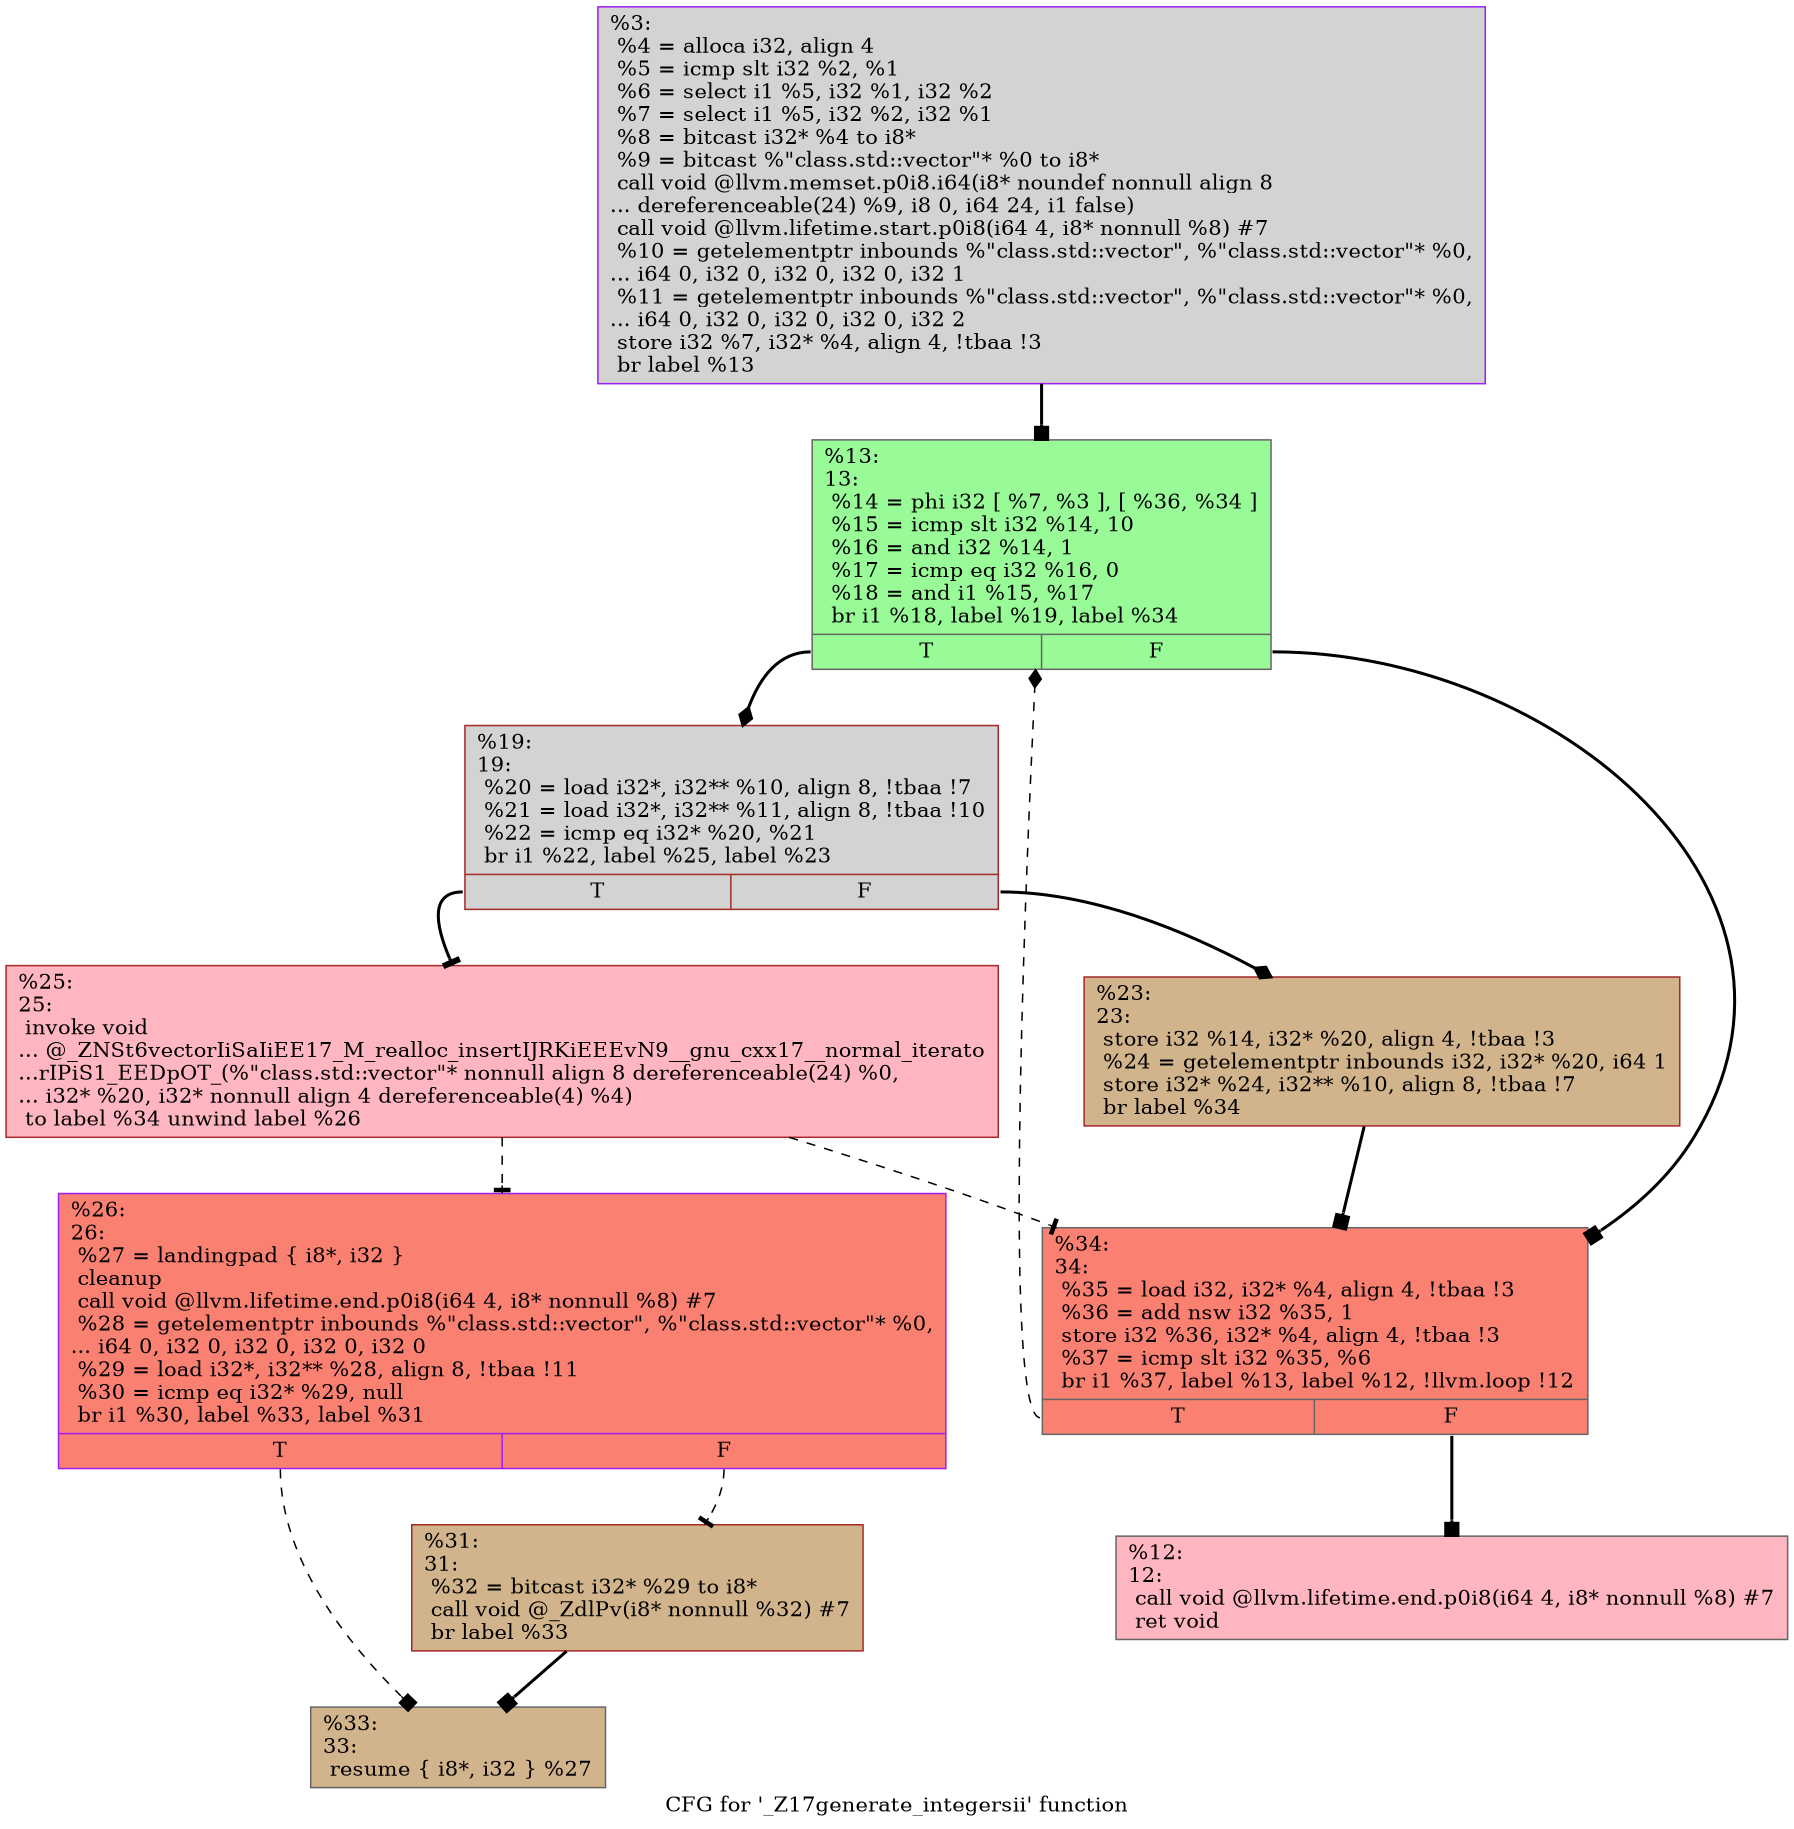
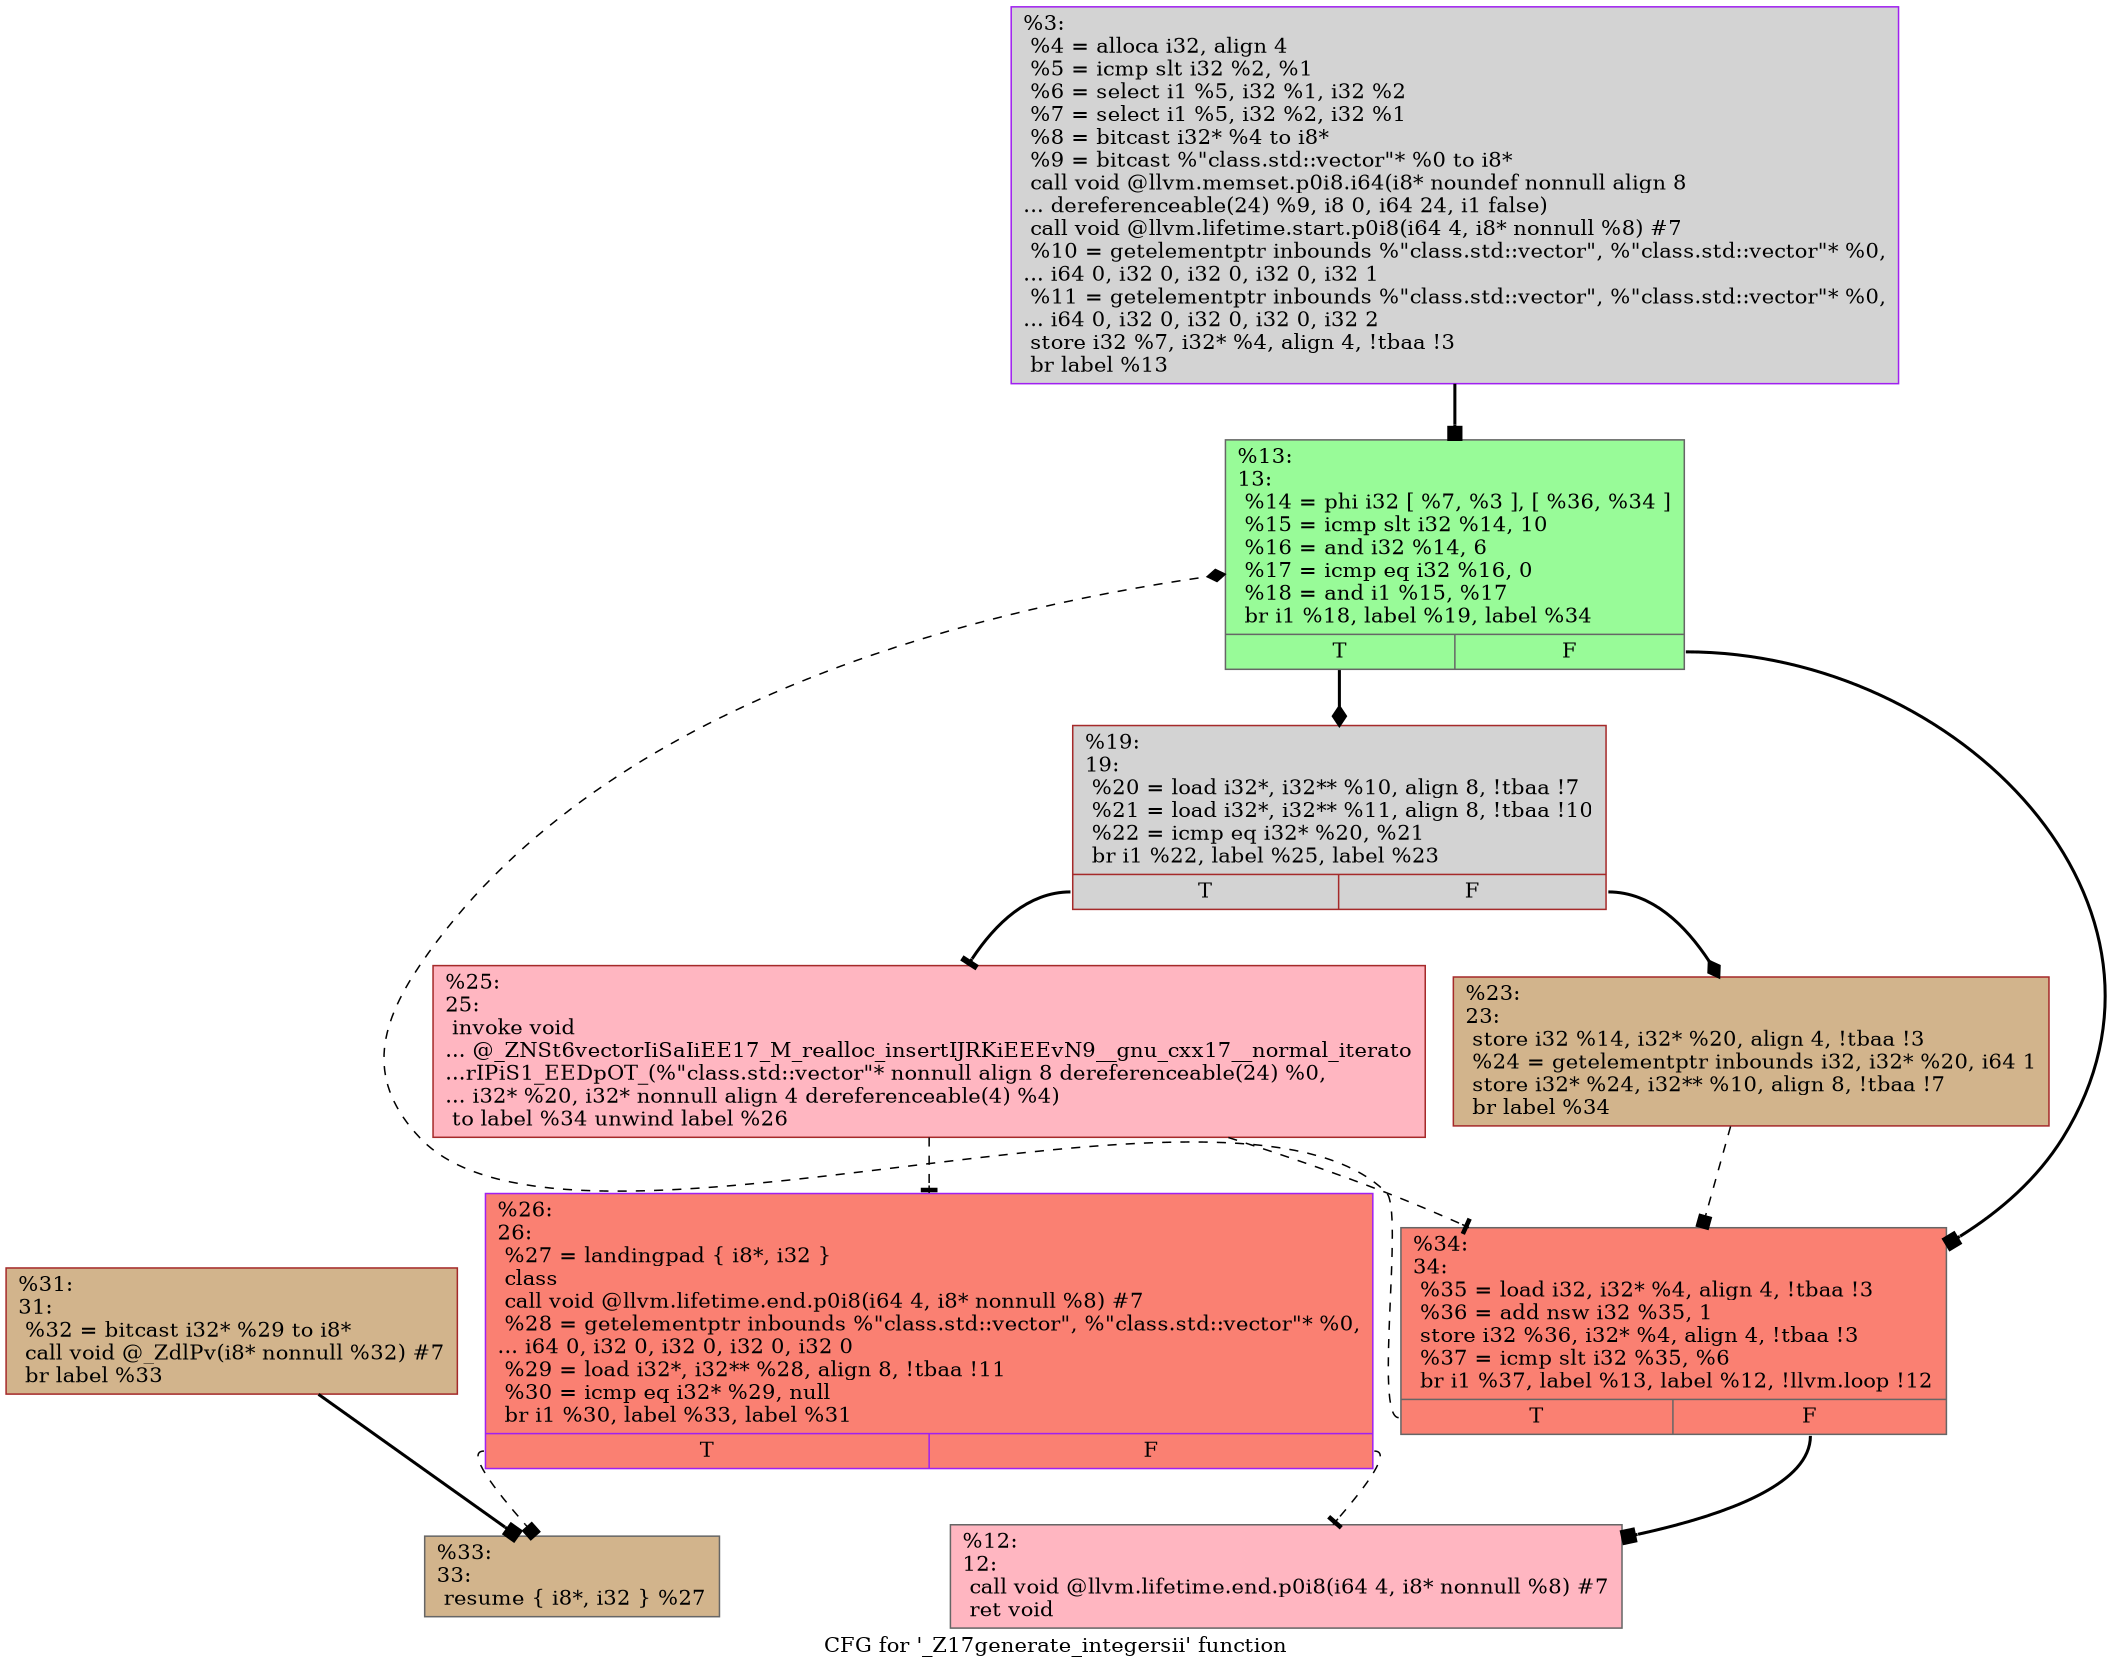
(950, 548) -> (1363, 548)
(1354, 1169) -> (1718, 1170)
(117, 1279) -> (528, 1279)
(720, 1495) -> (1365, 1486)
